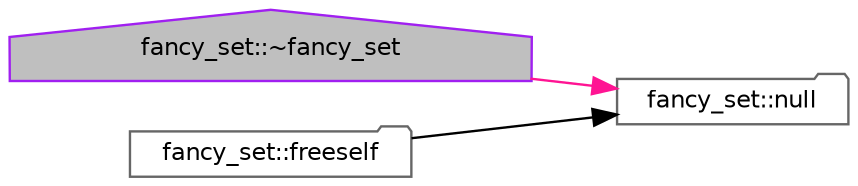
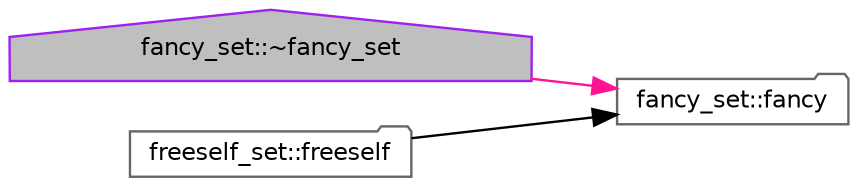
(733, 102) -> (733, 102)
(271, 154) -> (271, 154)
